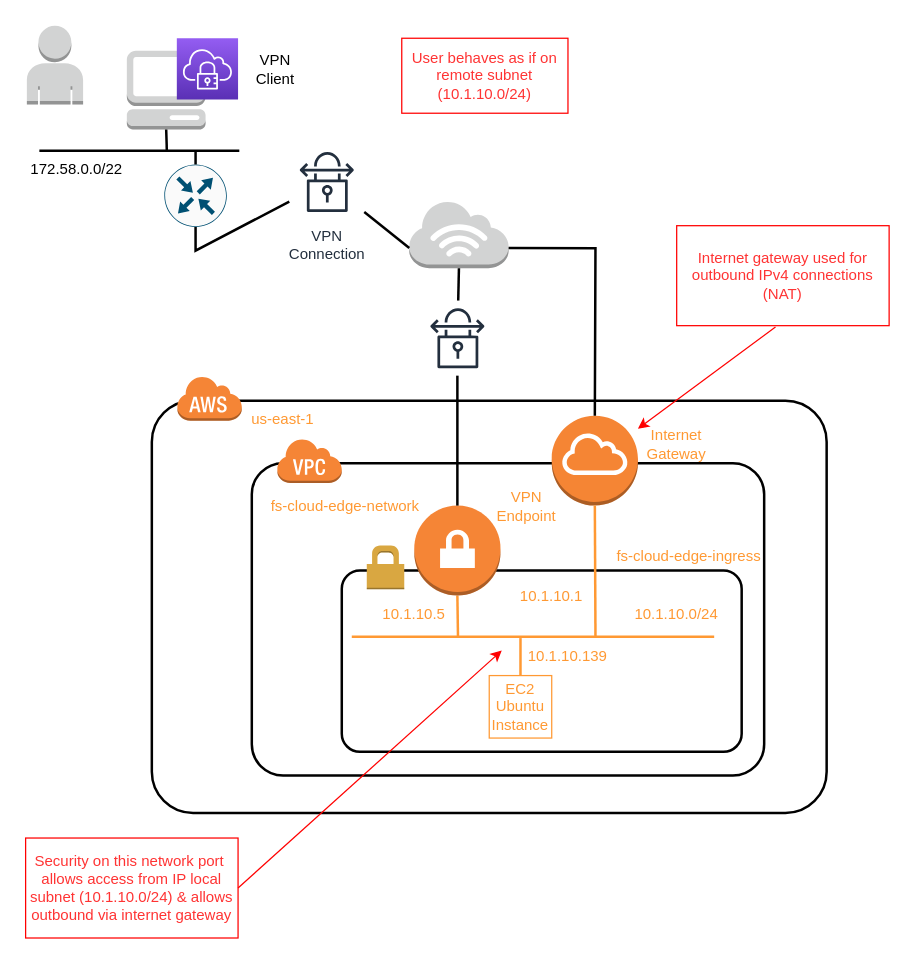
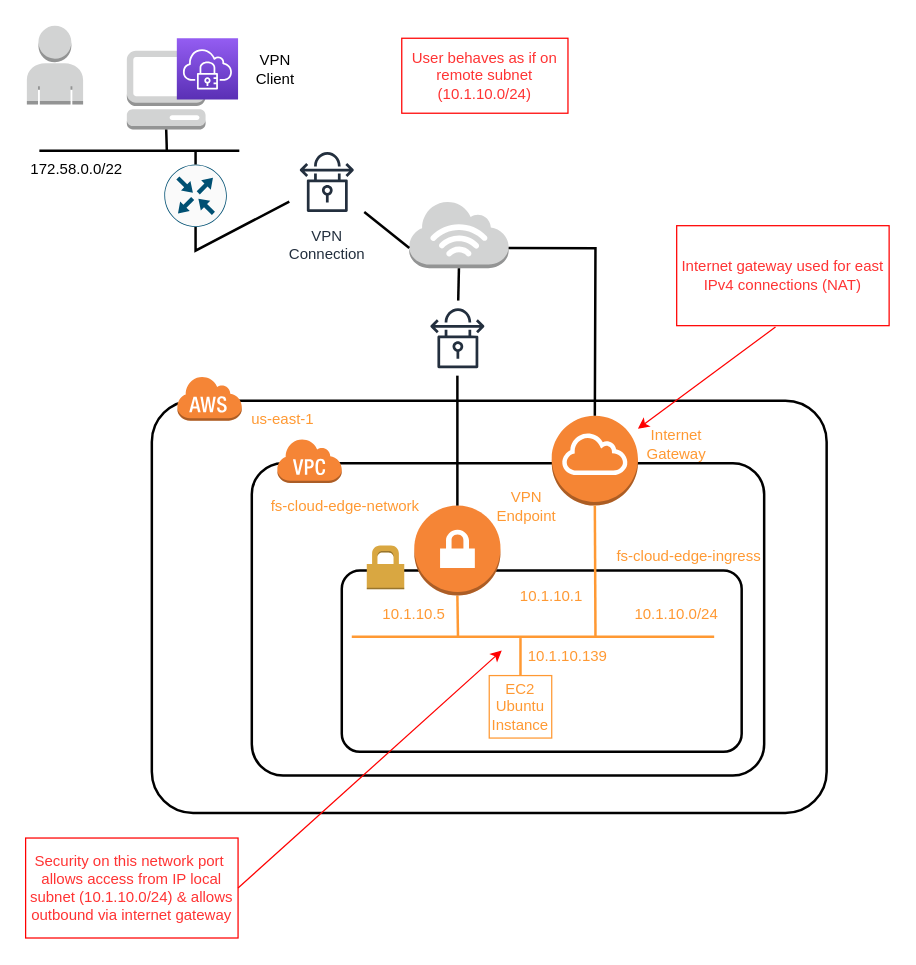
(783, 276) -> (783, 276)
